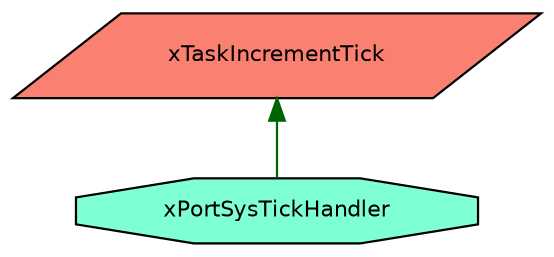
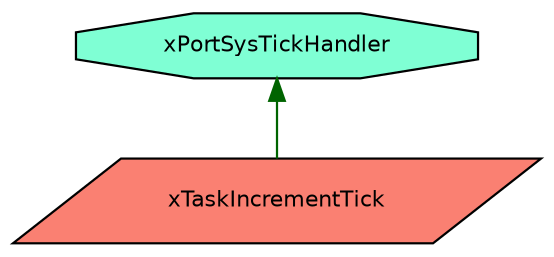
(277, 149) -> (277, 130)
